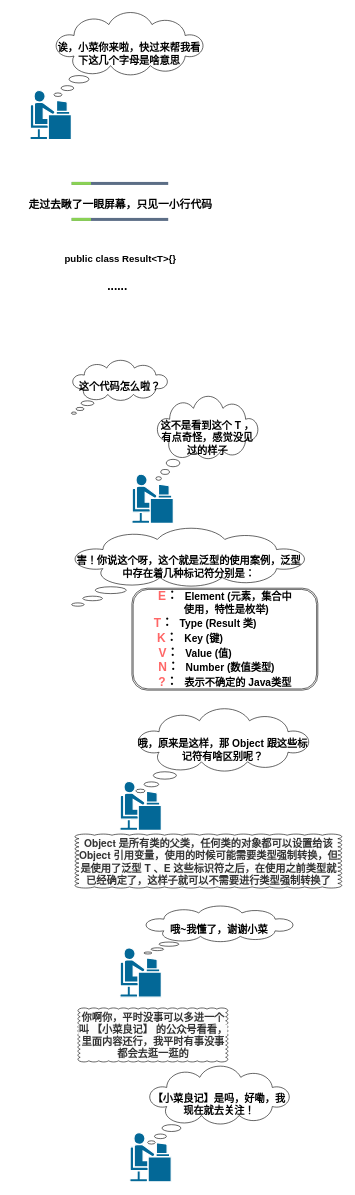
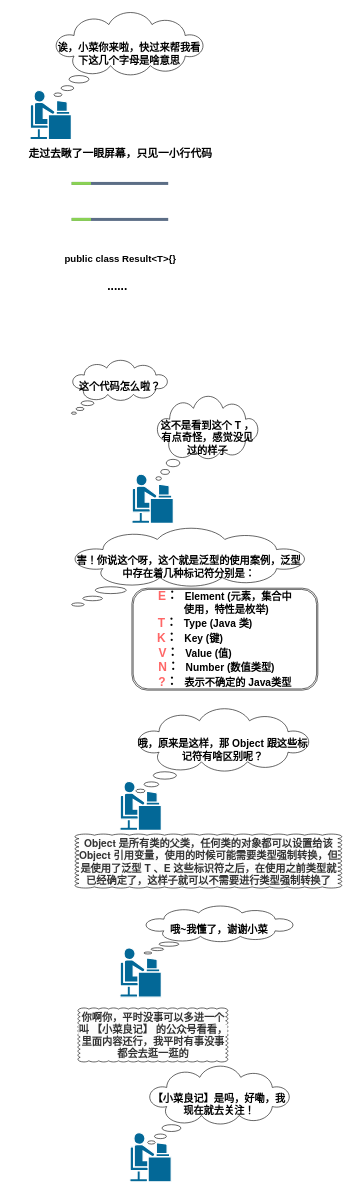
(120, 204) -> (120, 153)
(225, 639) -> (225, 639)
